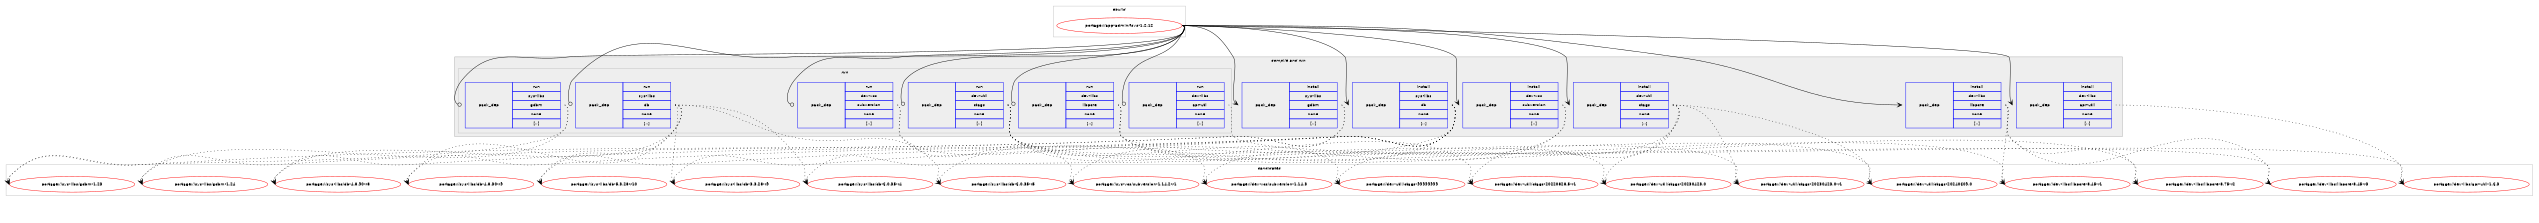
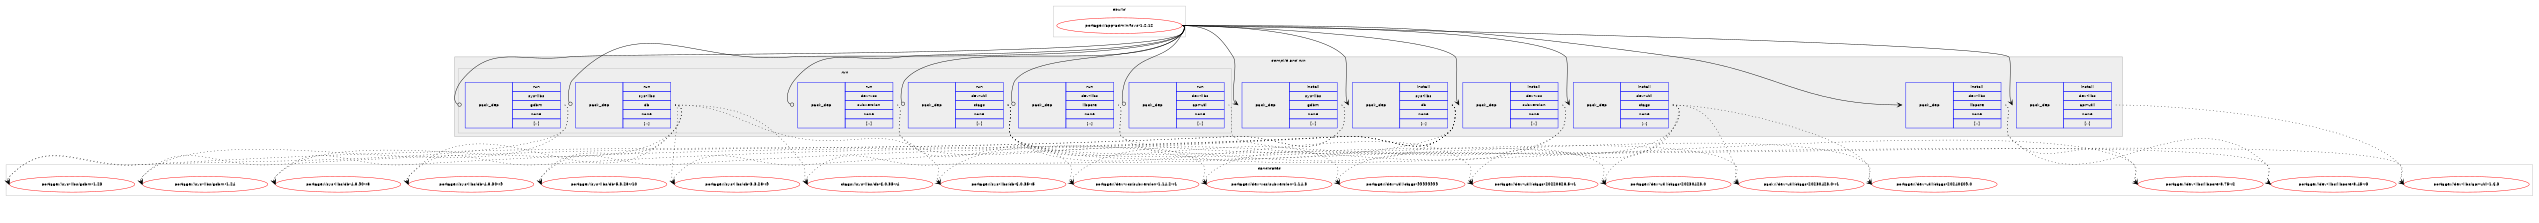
(870, 184) -> (870, 184)
(1136, 184) -> (1136, 184)
(1801, 184) -> (1801, 184)
(2068, 184) -> none
